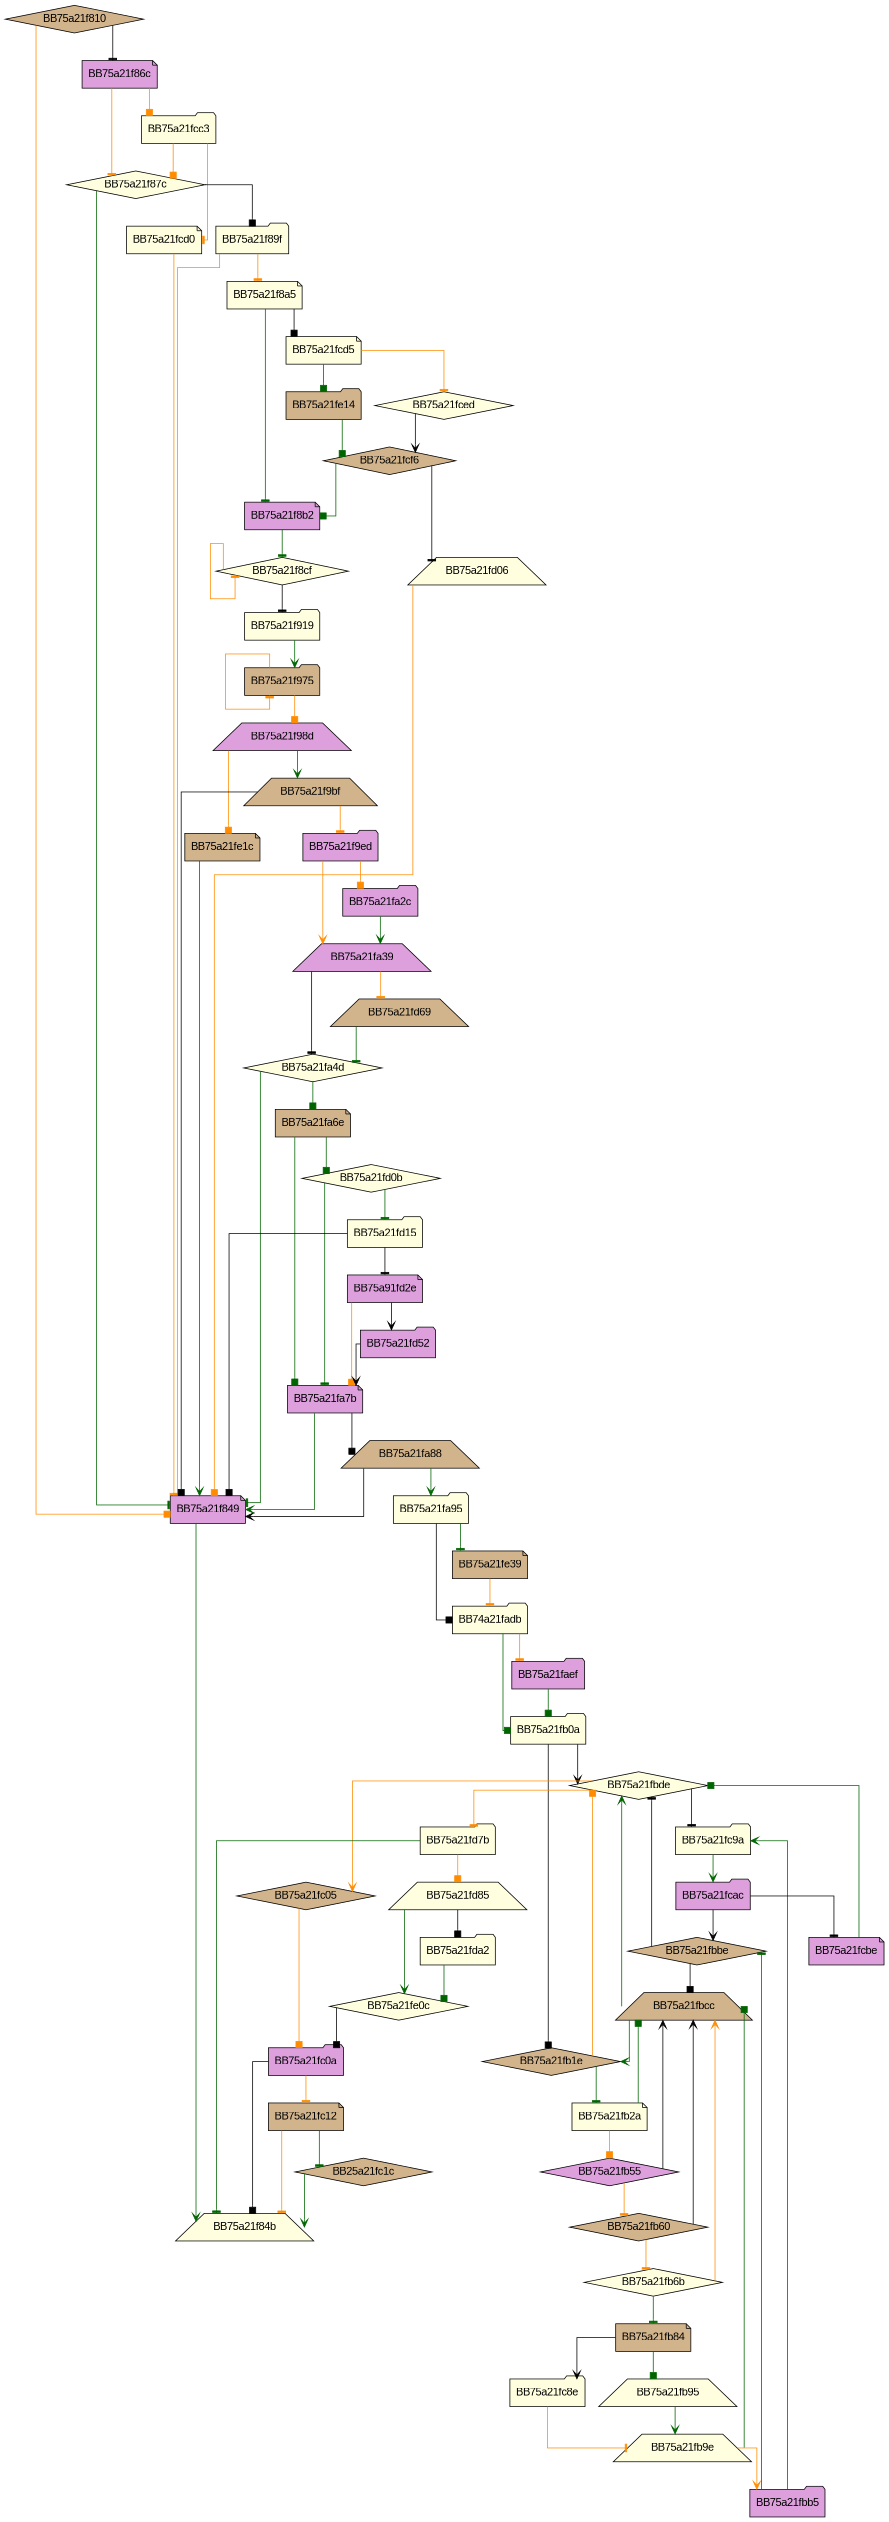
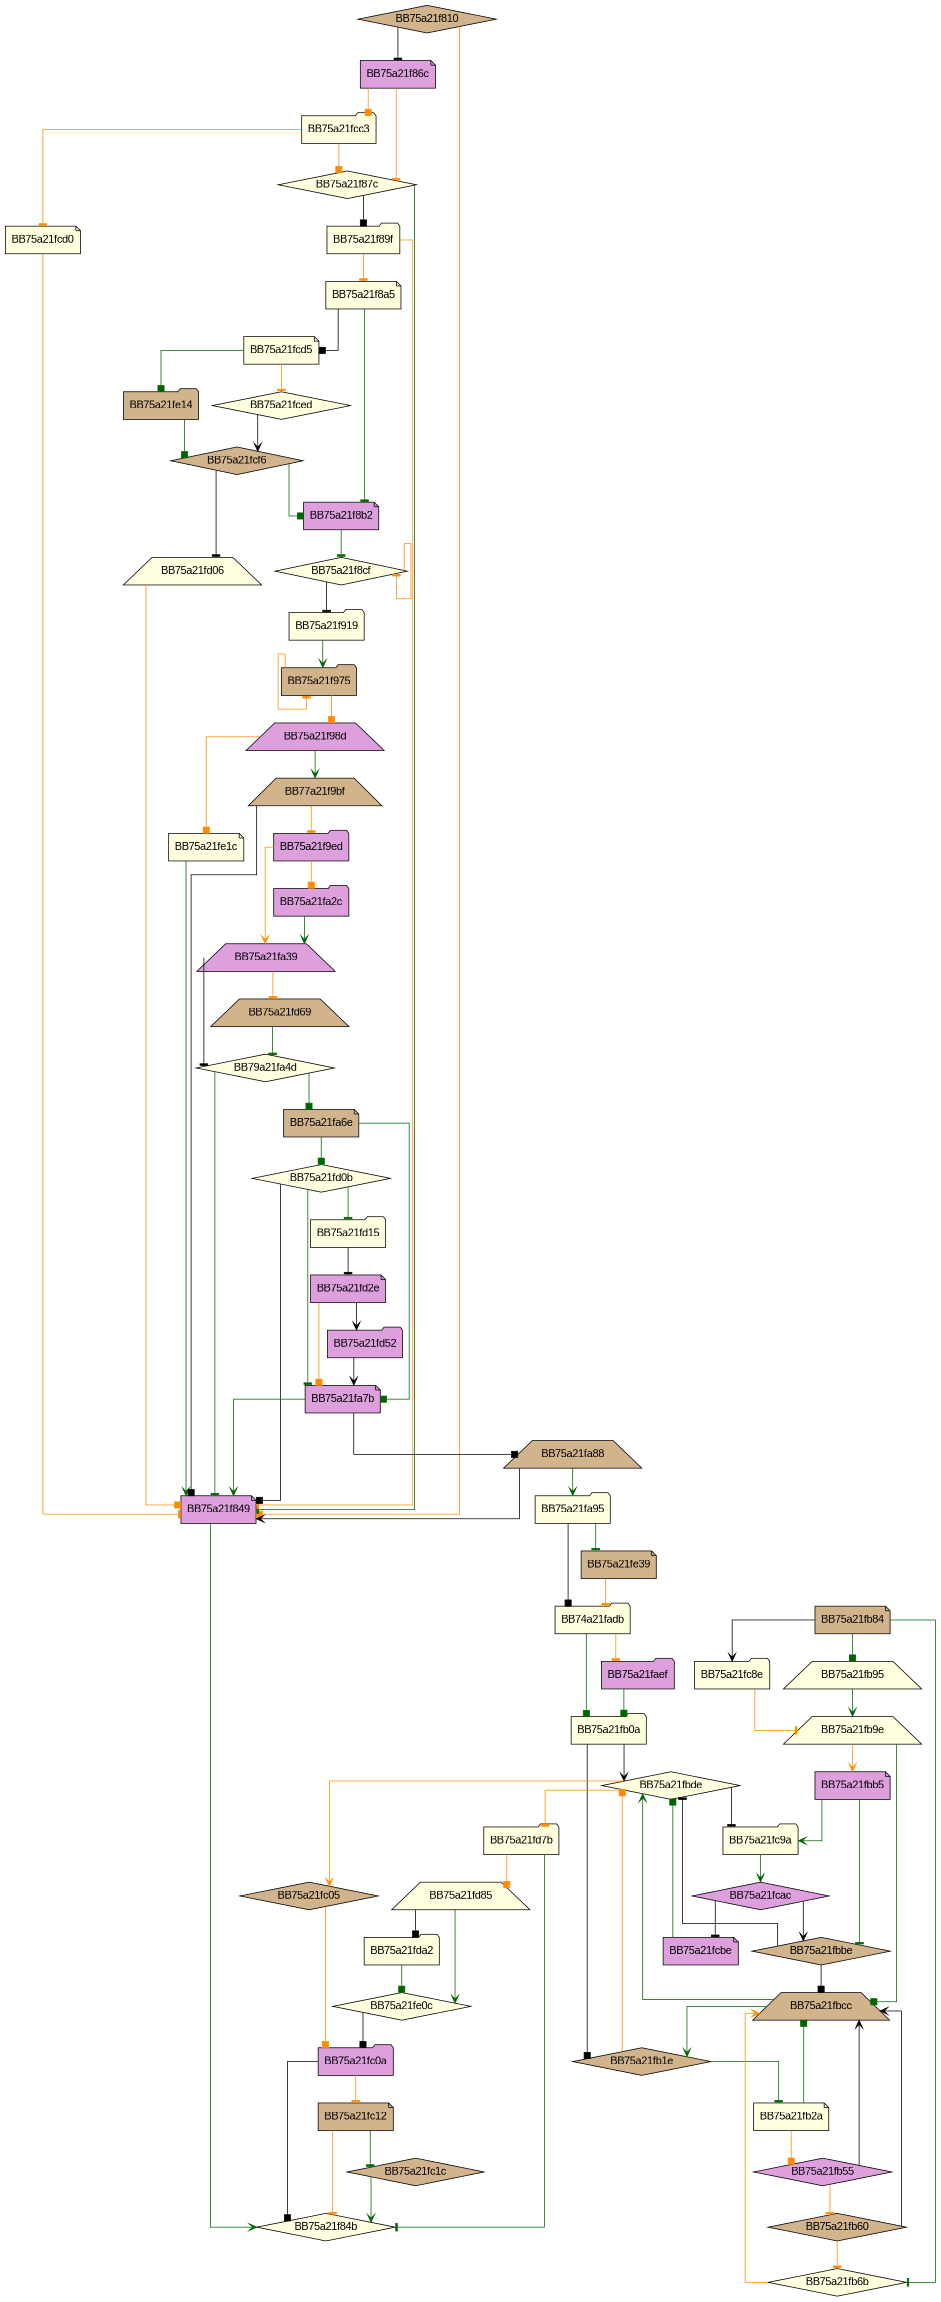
(311, 792) -> (315, 792)
(222, 847) -> (206, 847)
(313, 1068) -> (265, 1068)
(385, 1289) -> (348, 1289)
(229, 1302) -> (281, 1351)
(713, 1896) -> (761, 1896)
(363, 2172) -> (416, 2172)
(245, 2227) -> (326, 2227)
(653, 2308) -> (935, 1941)
(787, 2503) -> (853, 1786)
